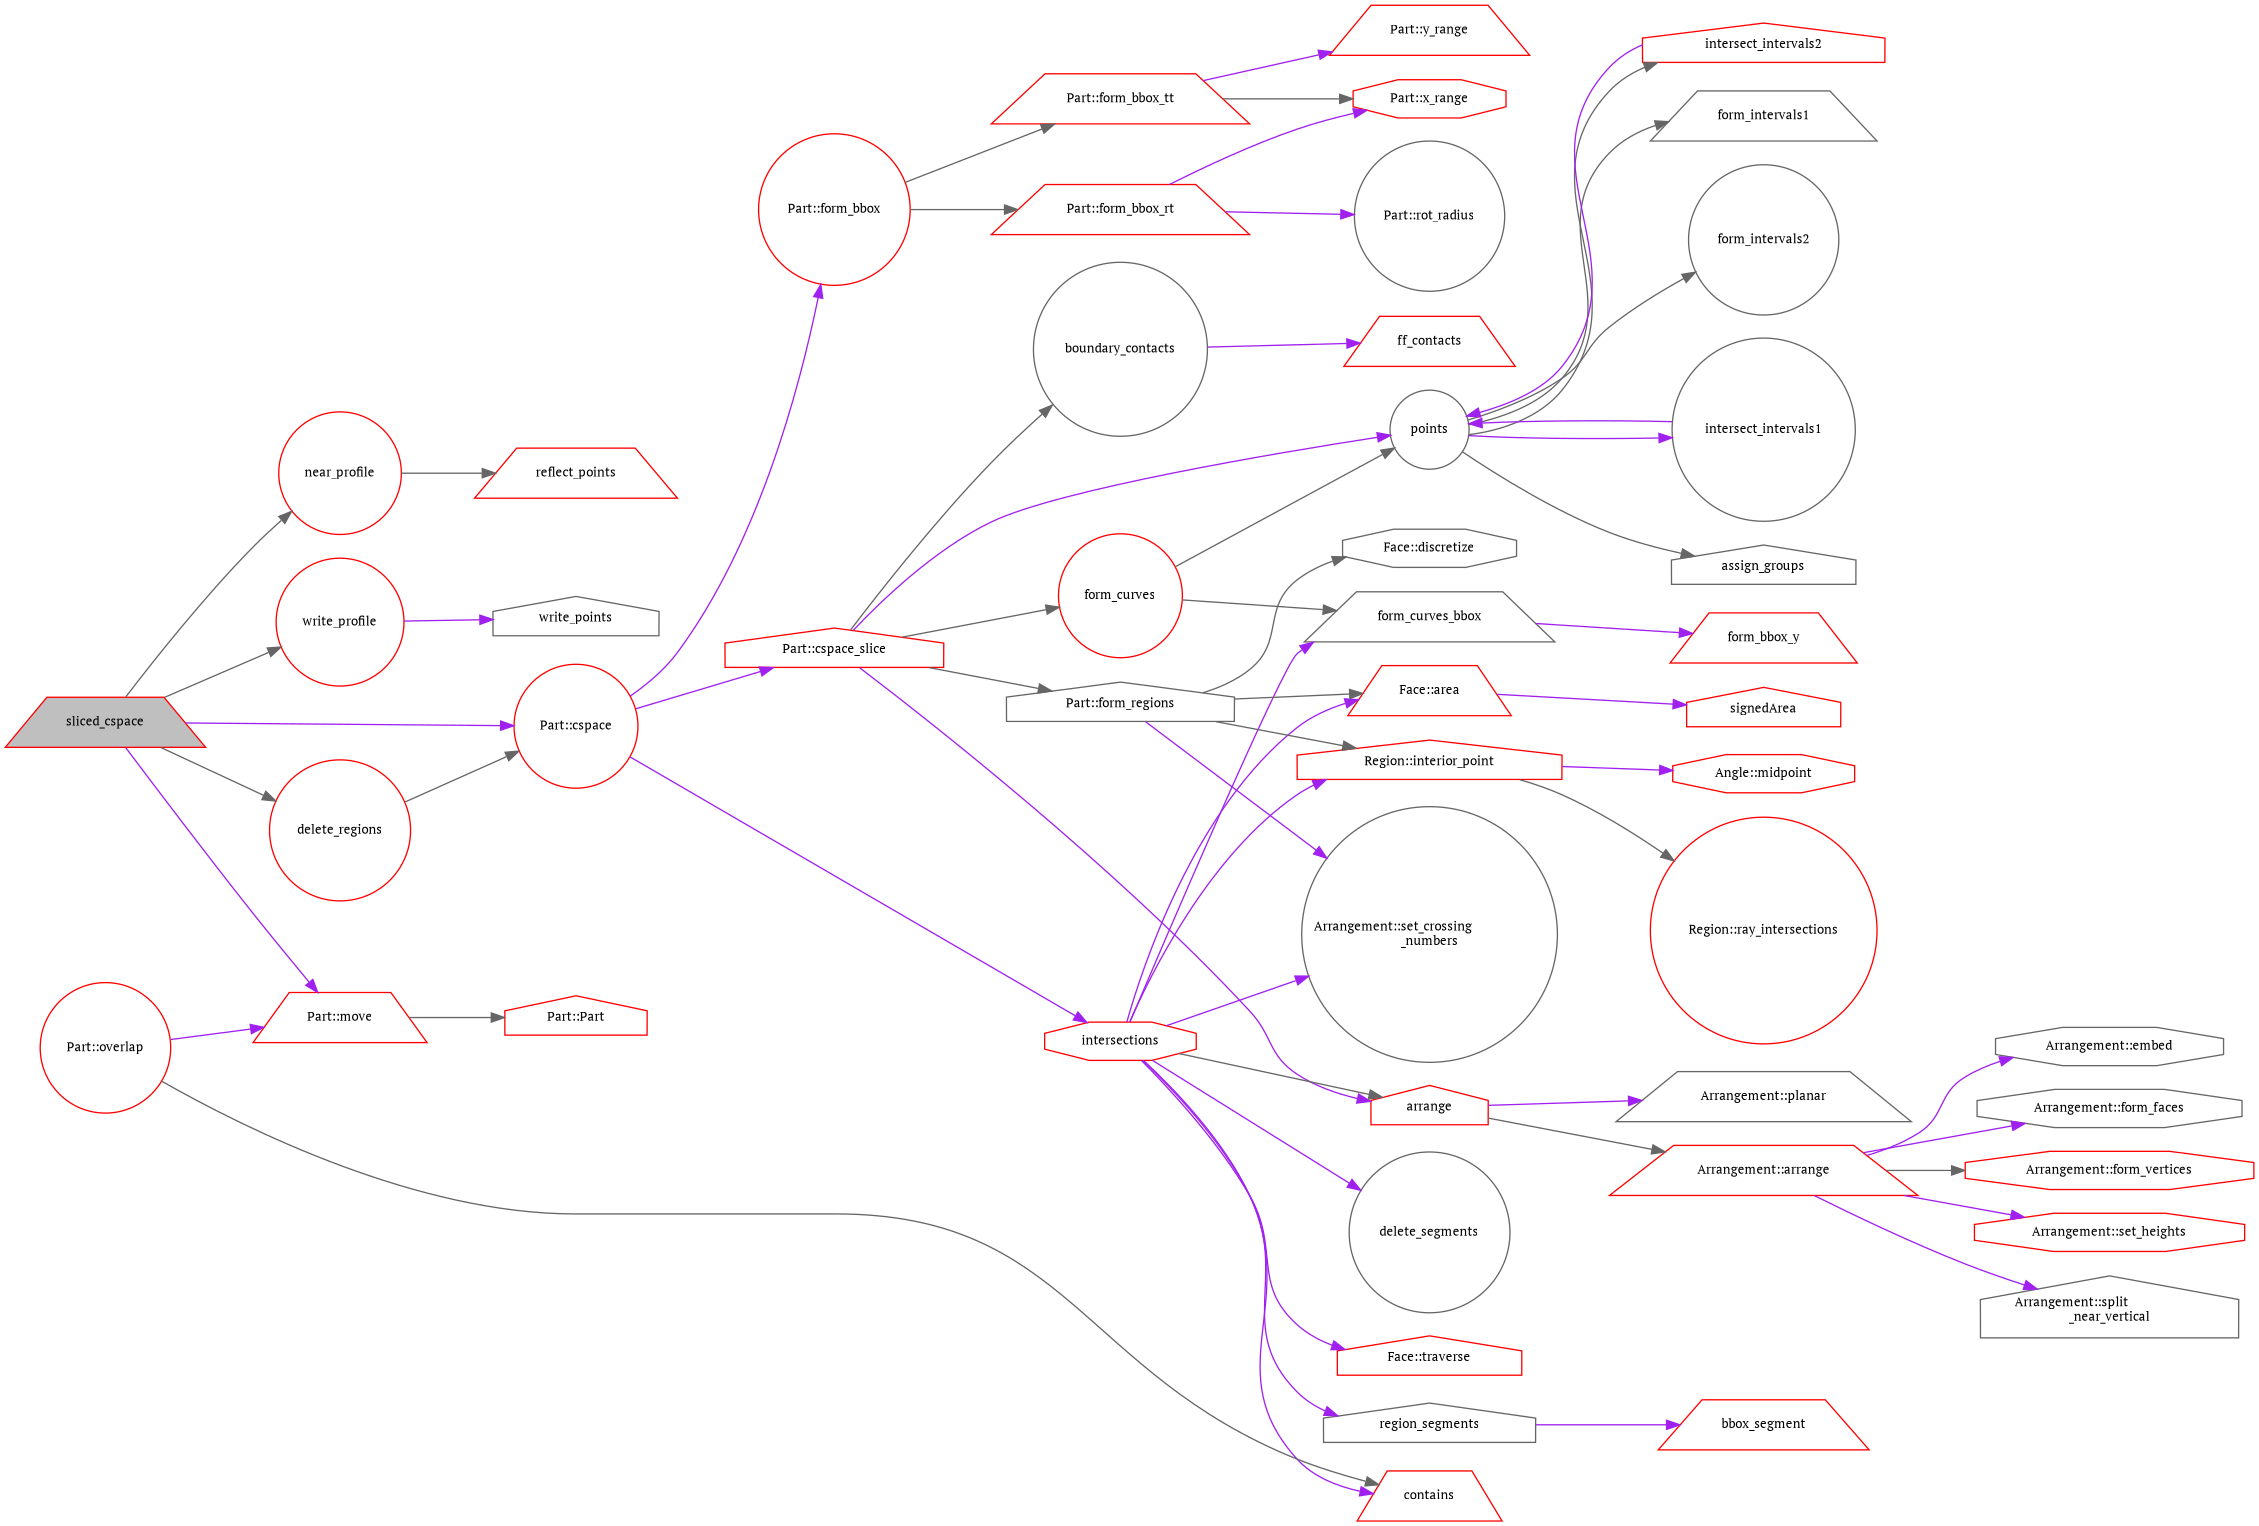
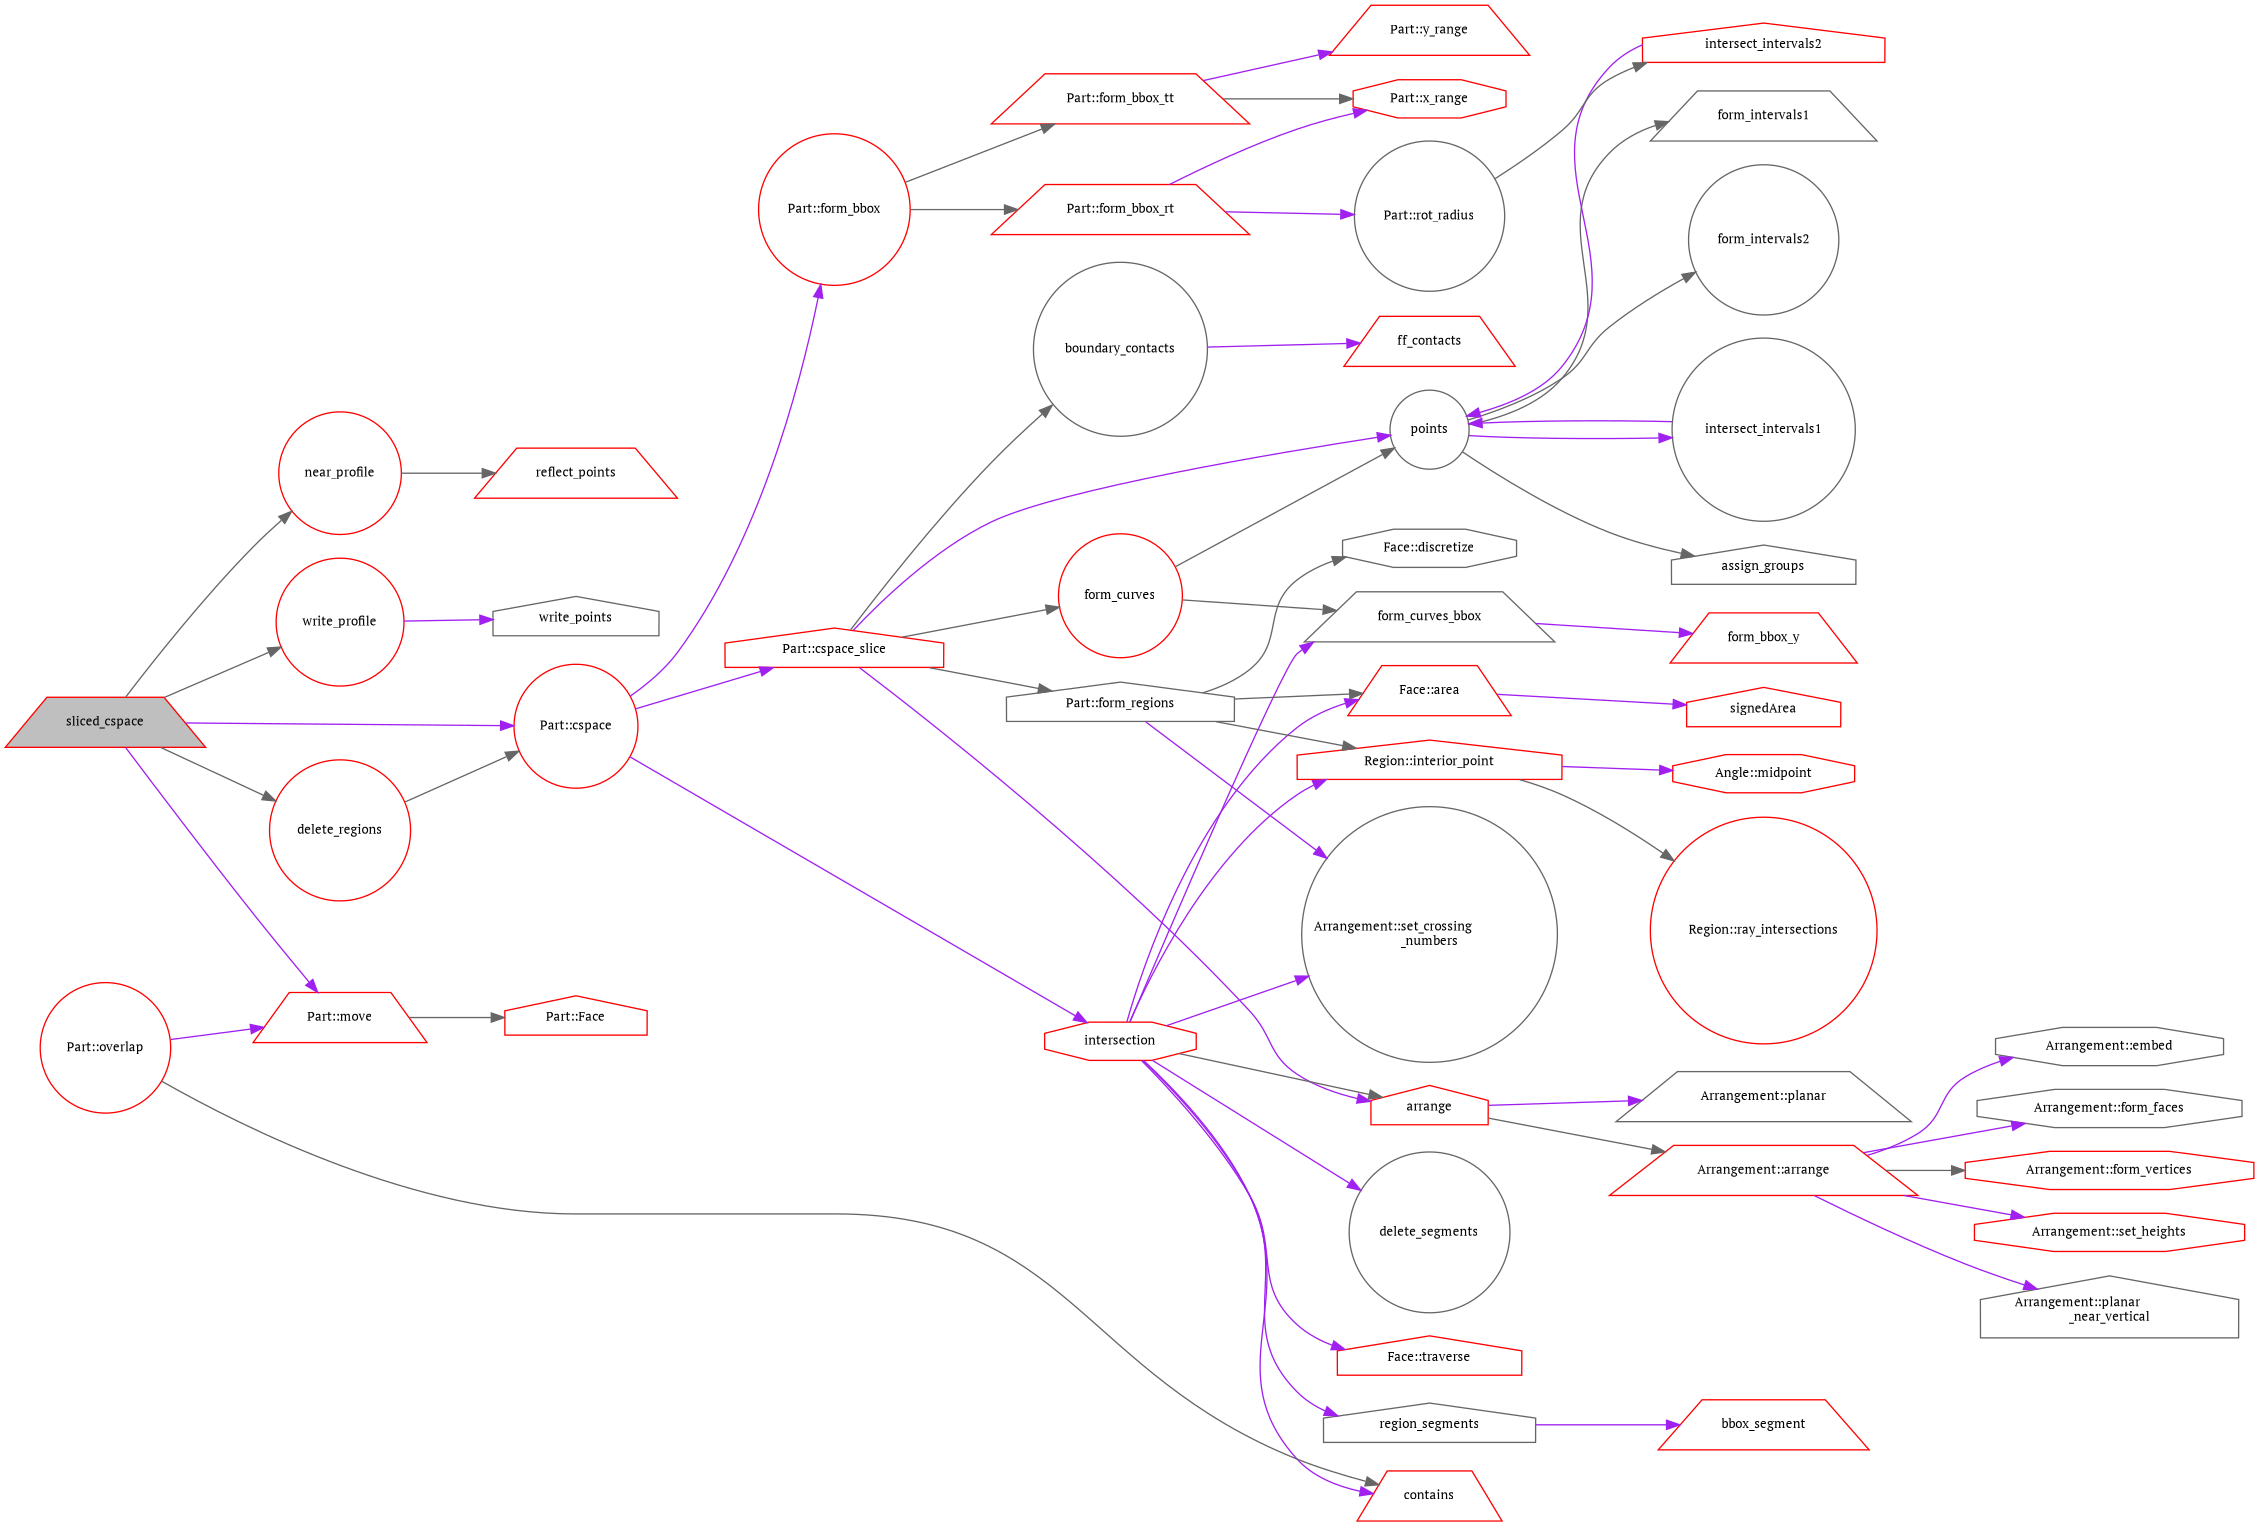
(1589, 270) -> (1567, 125)
(576, 1018) -> (576, 1018)
(1120, 1041) -> (1120, 1041)
(2110, 1310) -> (2110, 1310)
